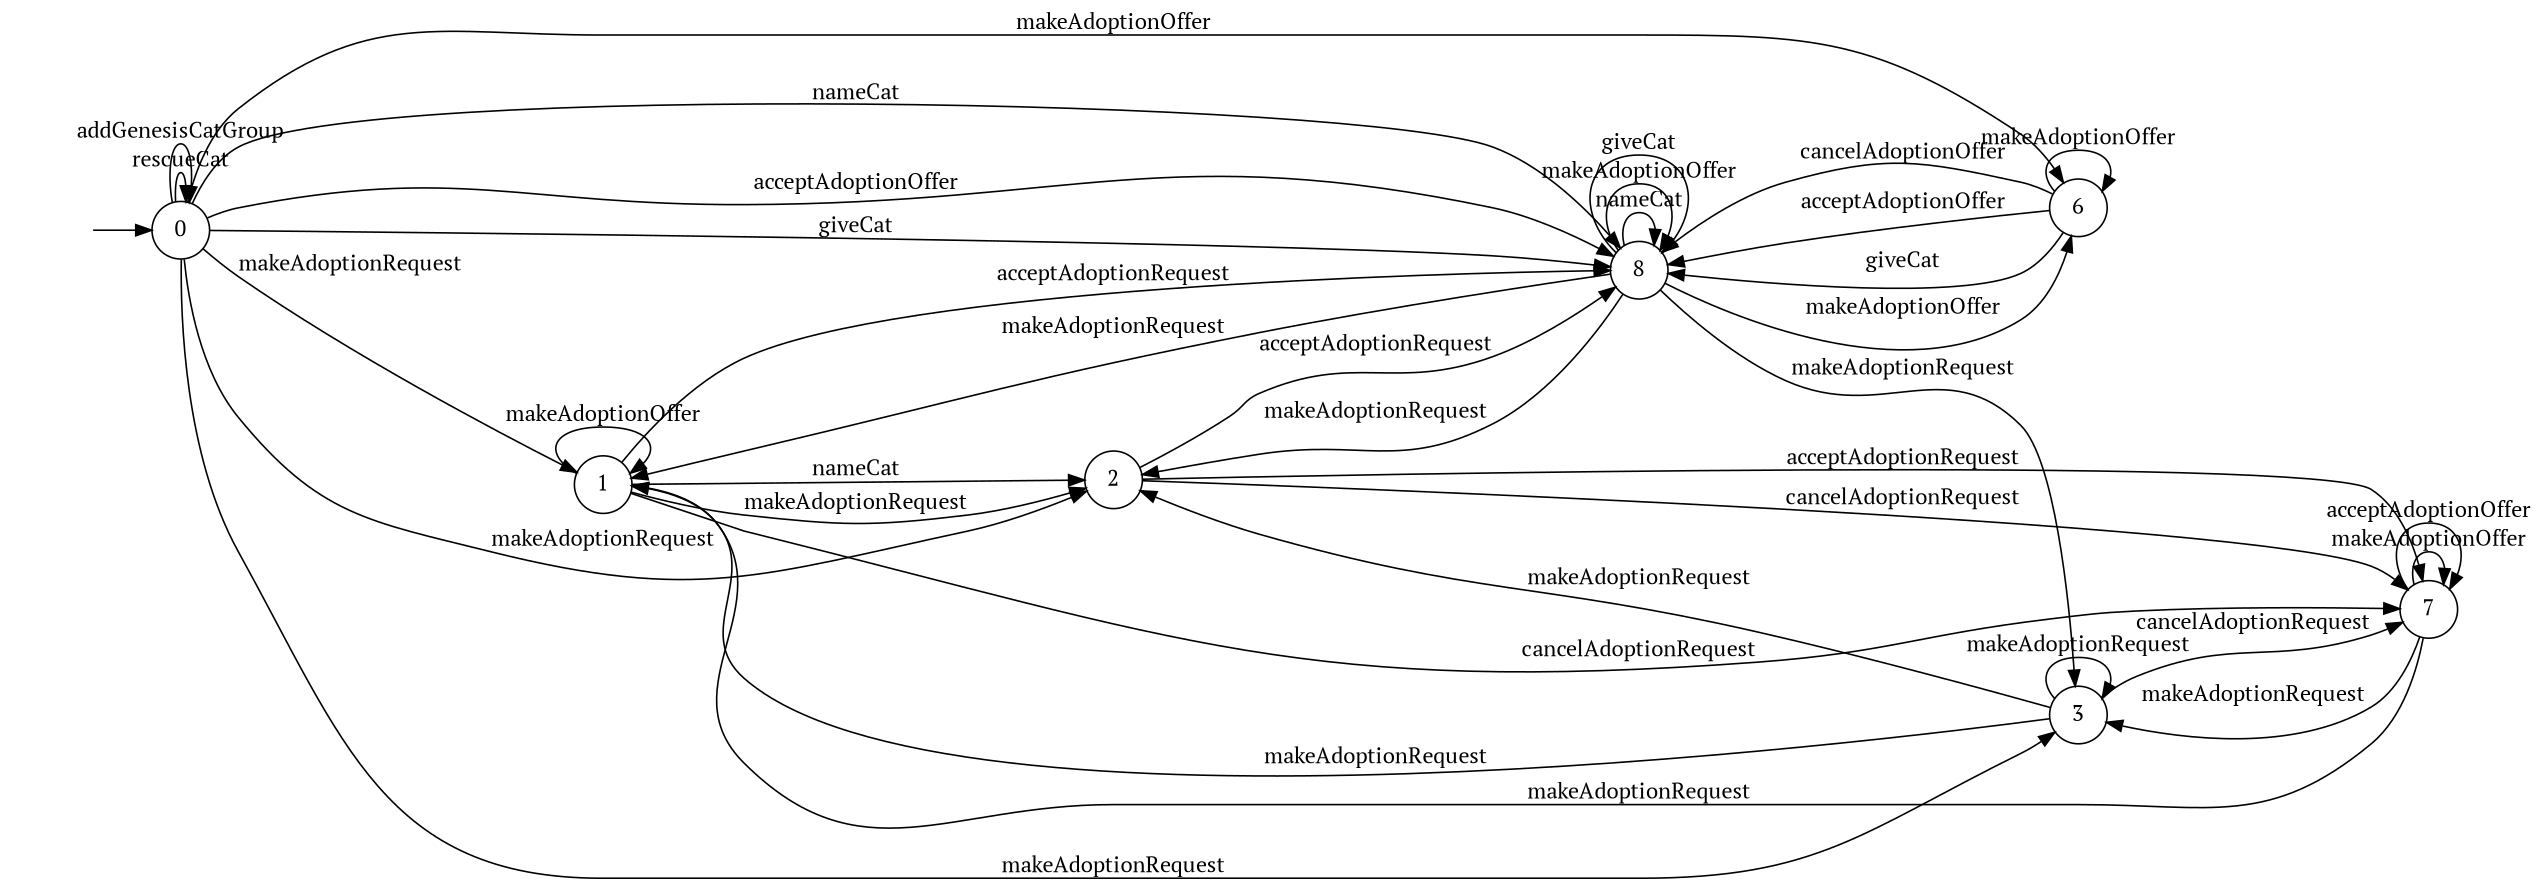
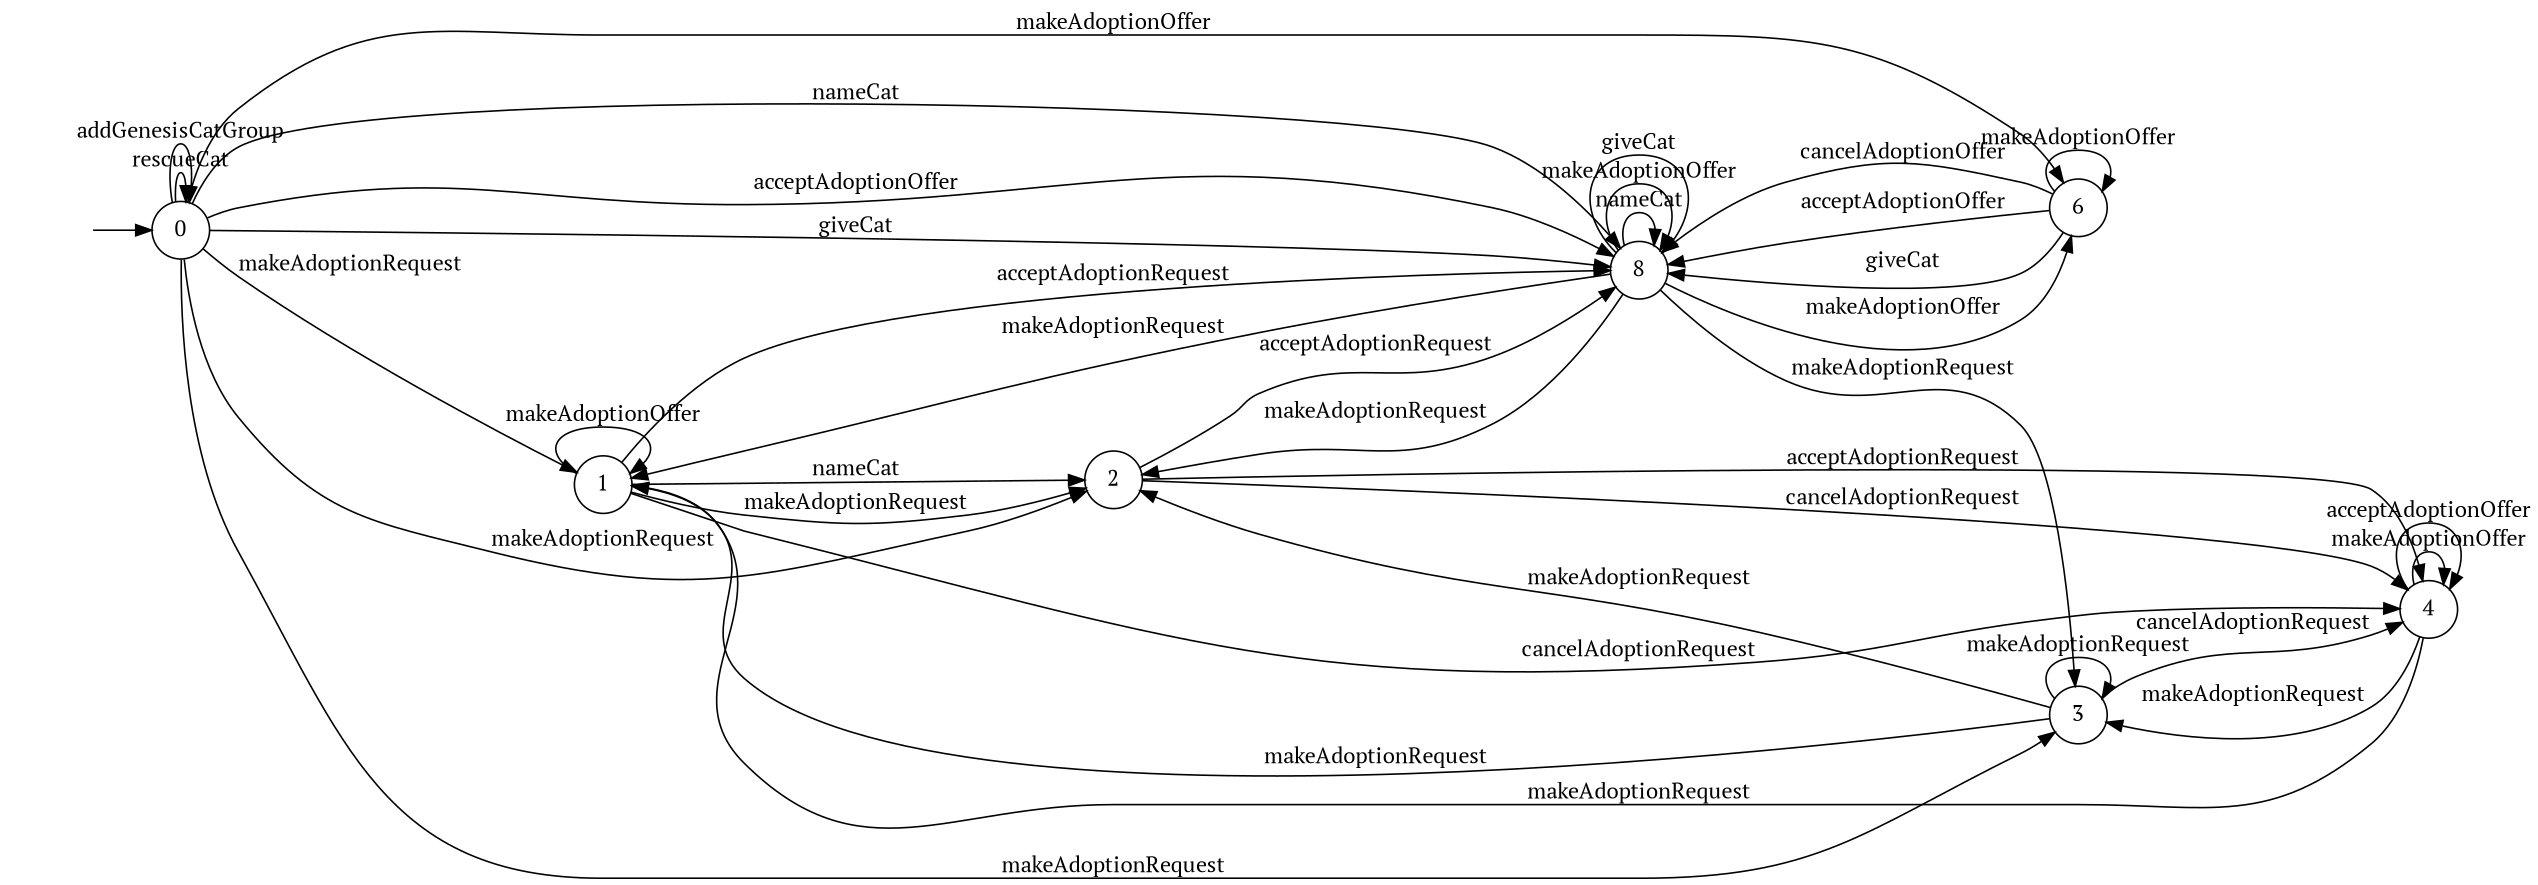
(2429, 609) -> (2429, 609)
